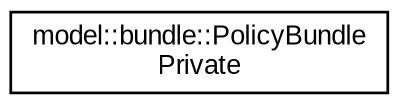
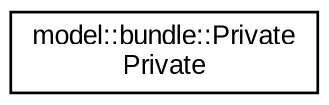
(199, 53) -> (164, 53)
